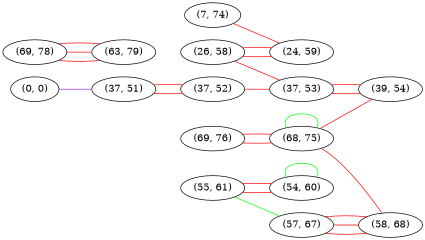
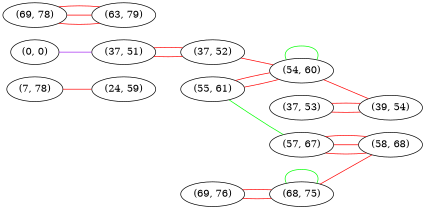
(213, 15) -> (35, 89)
(213, 52) -> none
(257, 89) -> (257, 61)
(346, 114) -> (346, 89)
